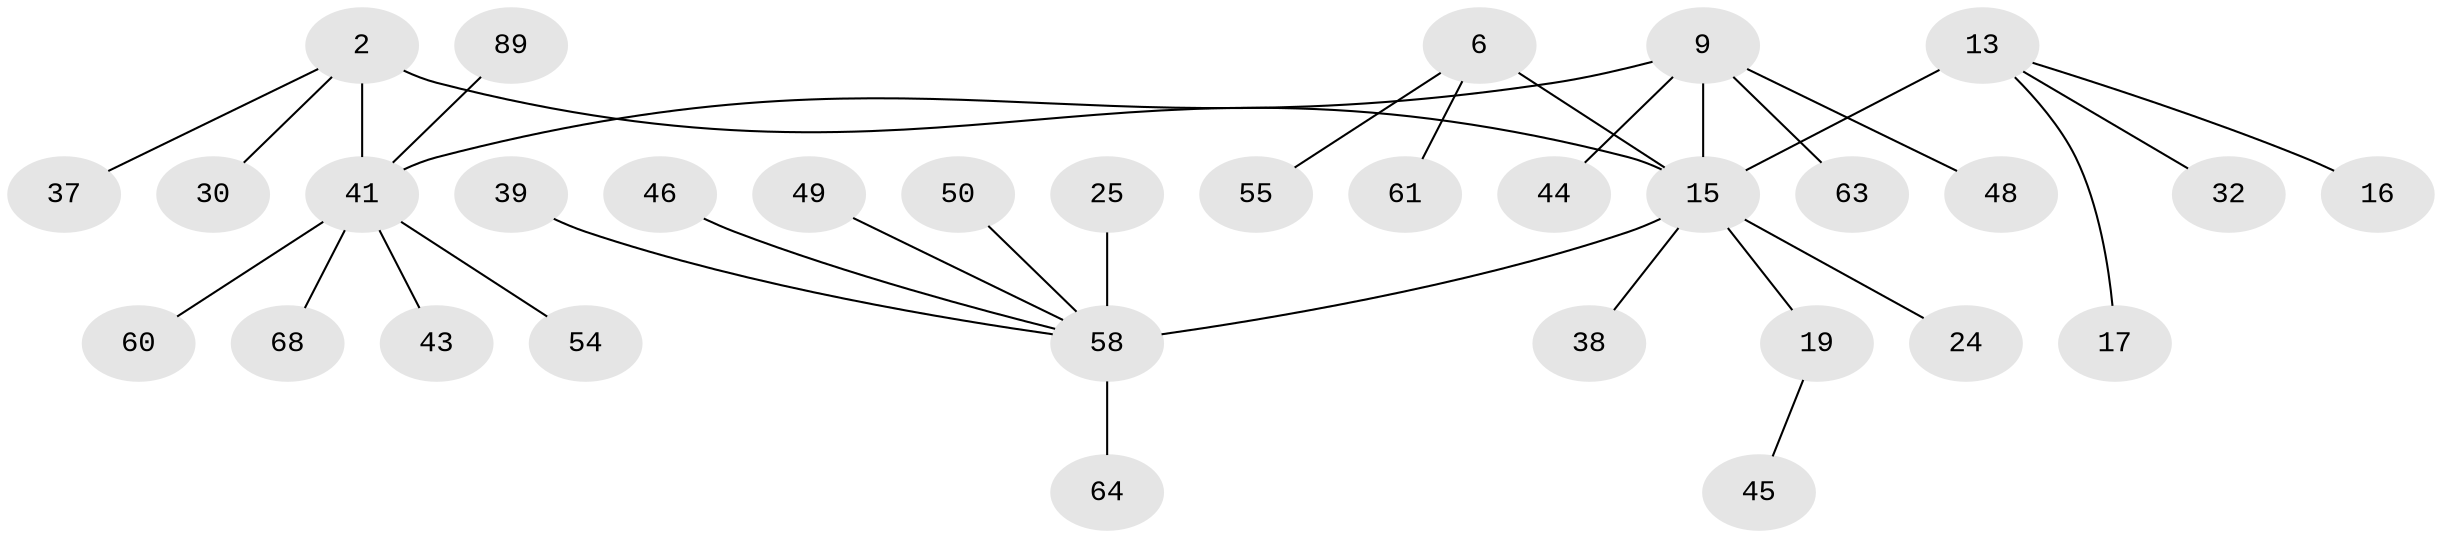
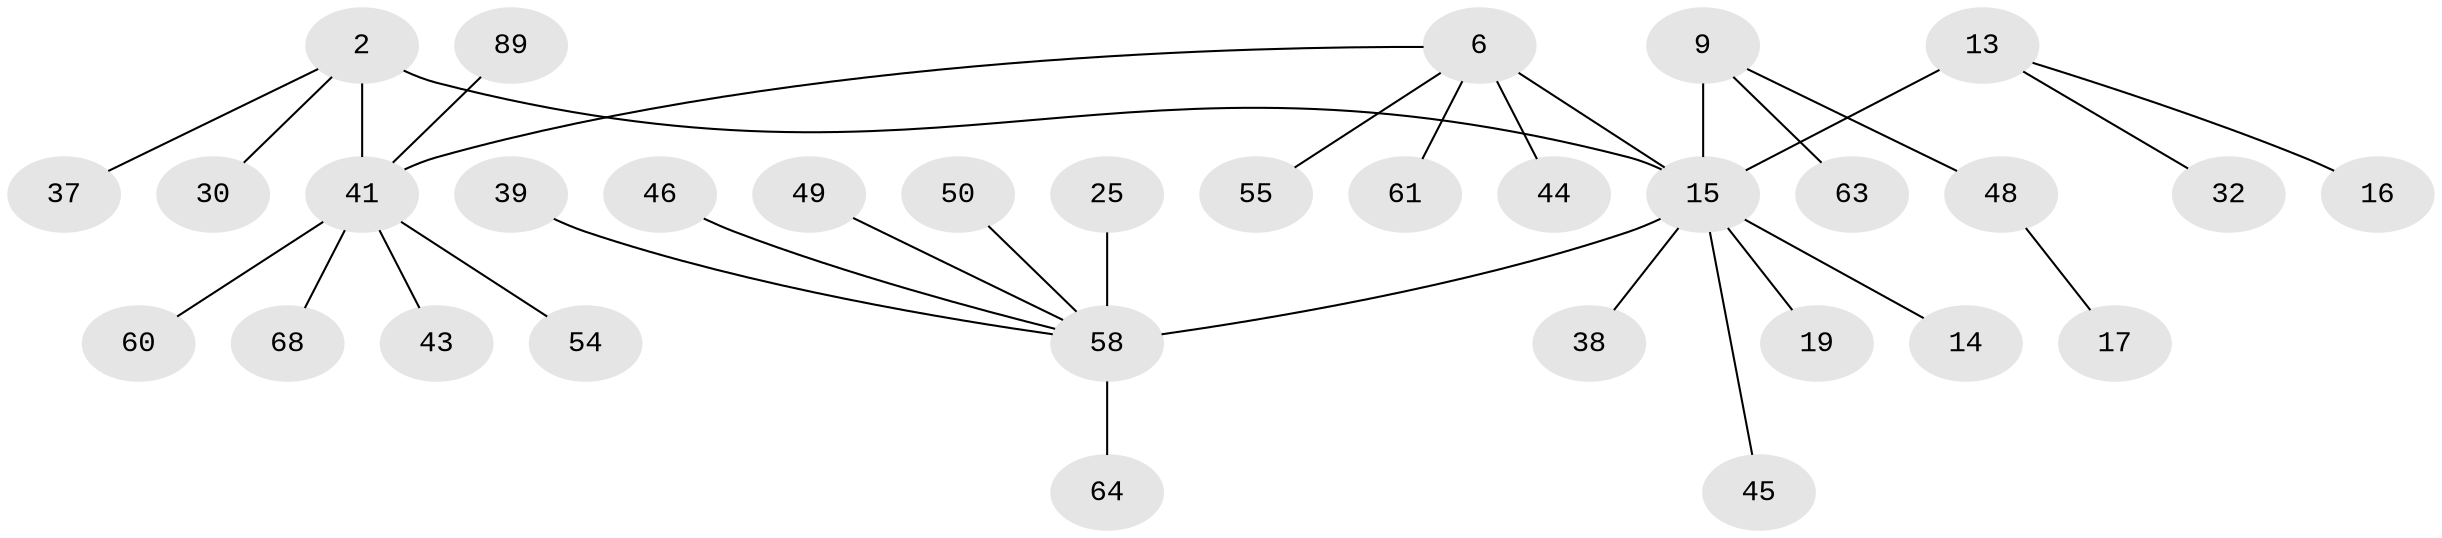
(1026, 102) -> (909, 73)
(1629, 120) -> (1517, 120)
(2086, 182) -> (2058, 269)
(1966, 344) -> (1966, 344)
(1788, 418) -> (1731, 343)
